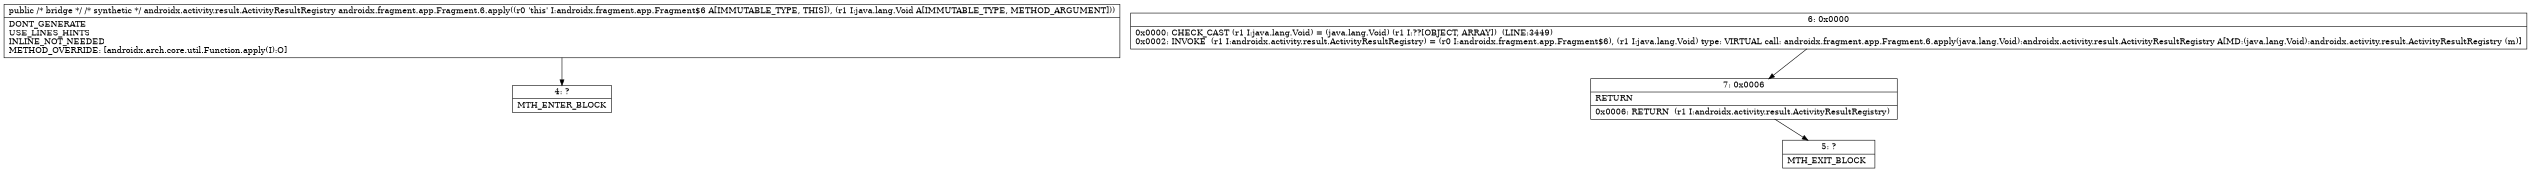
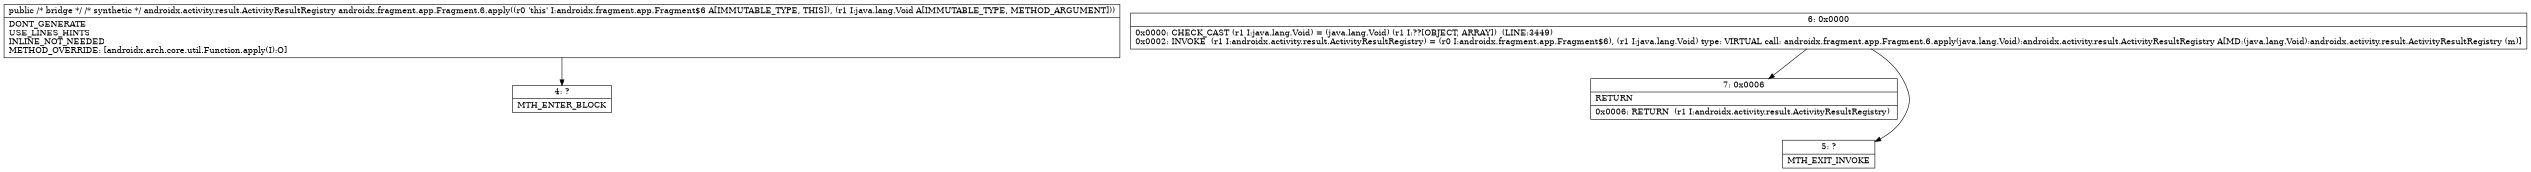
(1789, 128) -> (1908, 92)
(1827, 161) -> (1829, 161)
